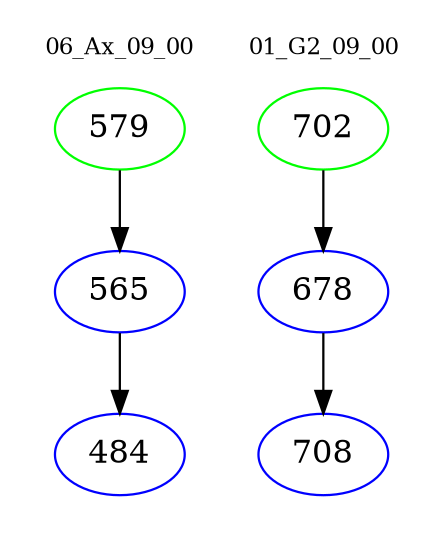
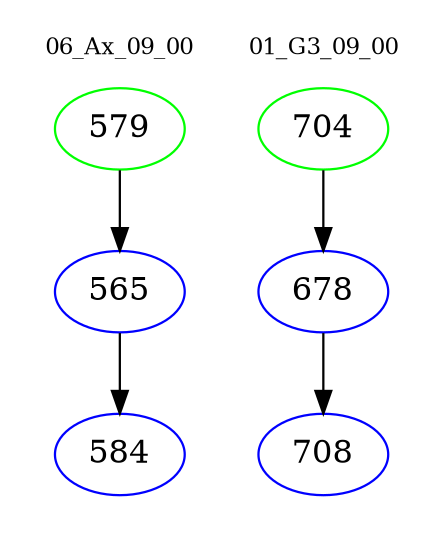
(324, 49) -> (324, 49)
(323, 129) -> (323, 129)
(120, 454) -> (120, 454)
